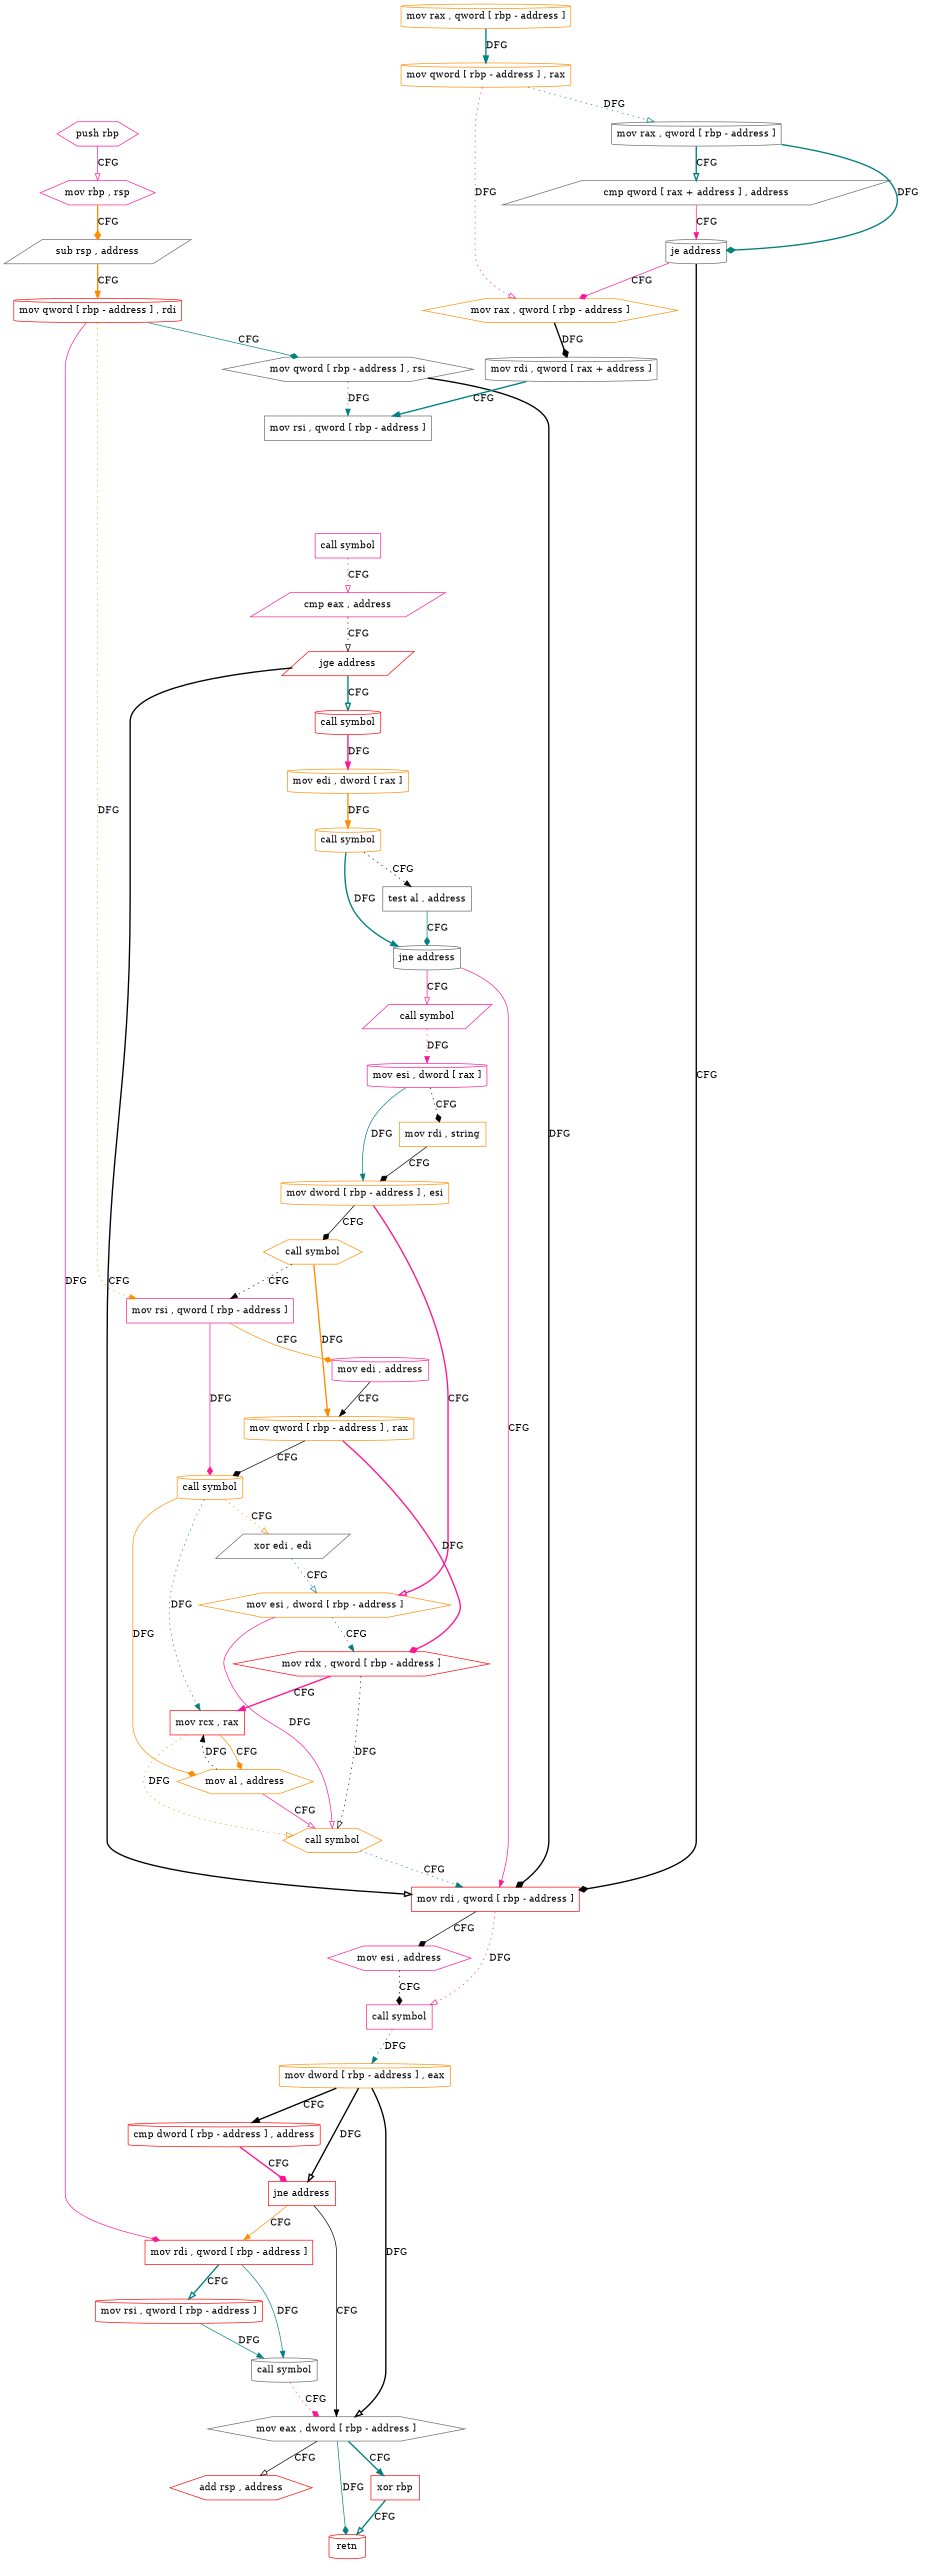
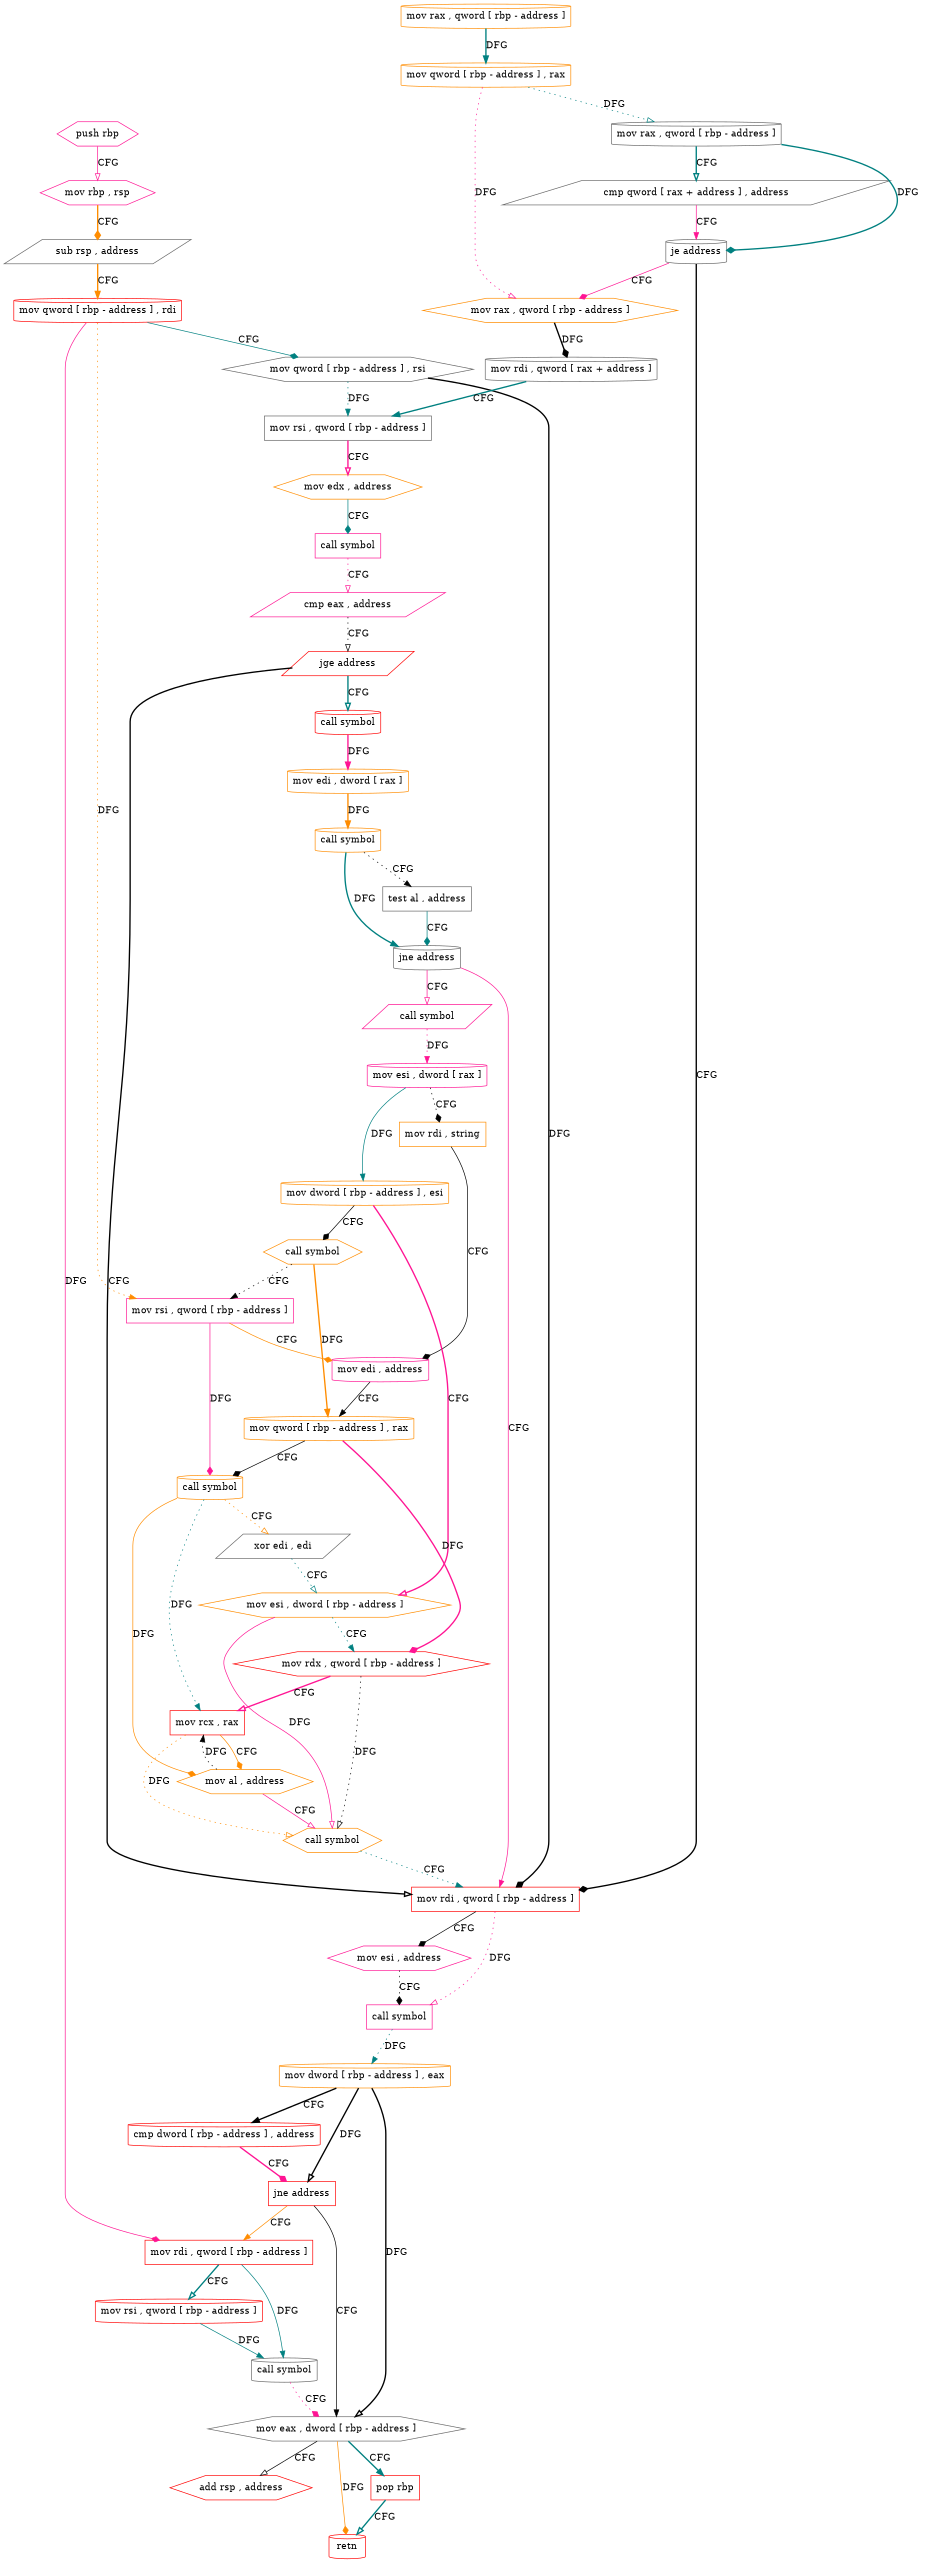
none -> (348, 487)
(407, 1161) -> (468, 1258)
(288, 1692) -> (288, 1692)
(341, 2484) -> (341, 2484)
(395, 2488) -> (395, 2488)
